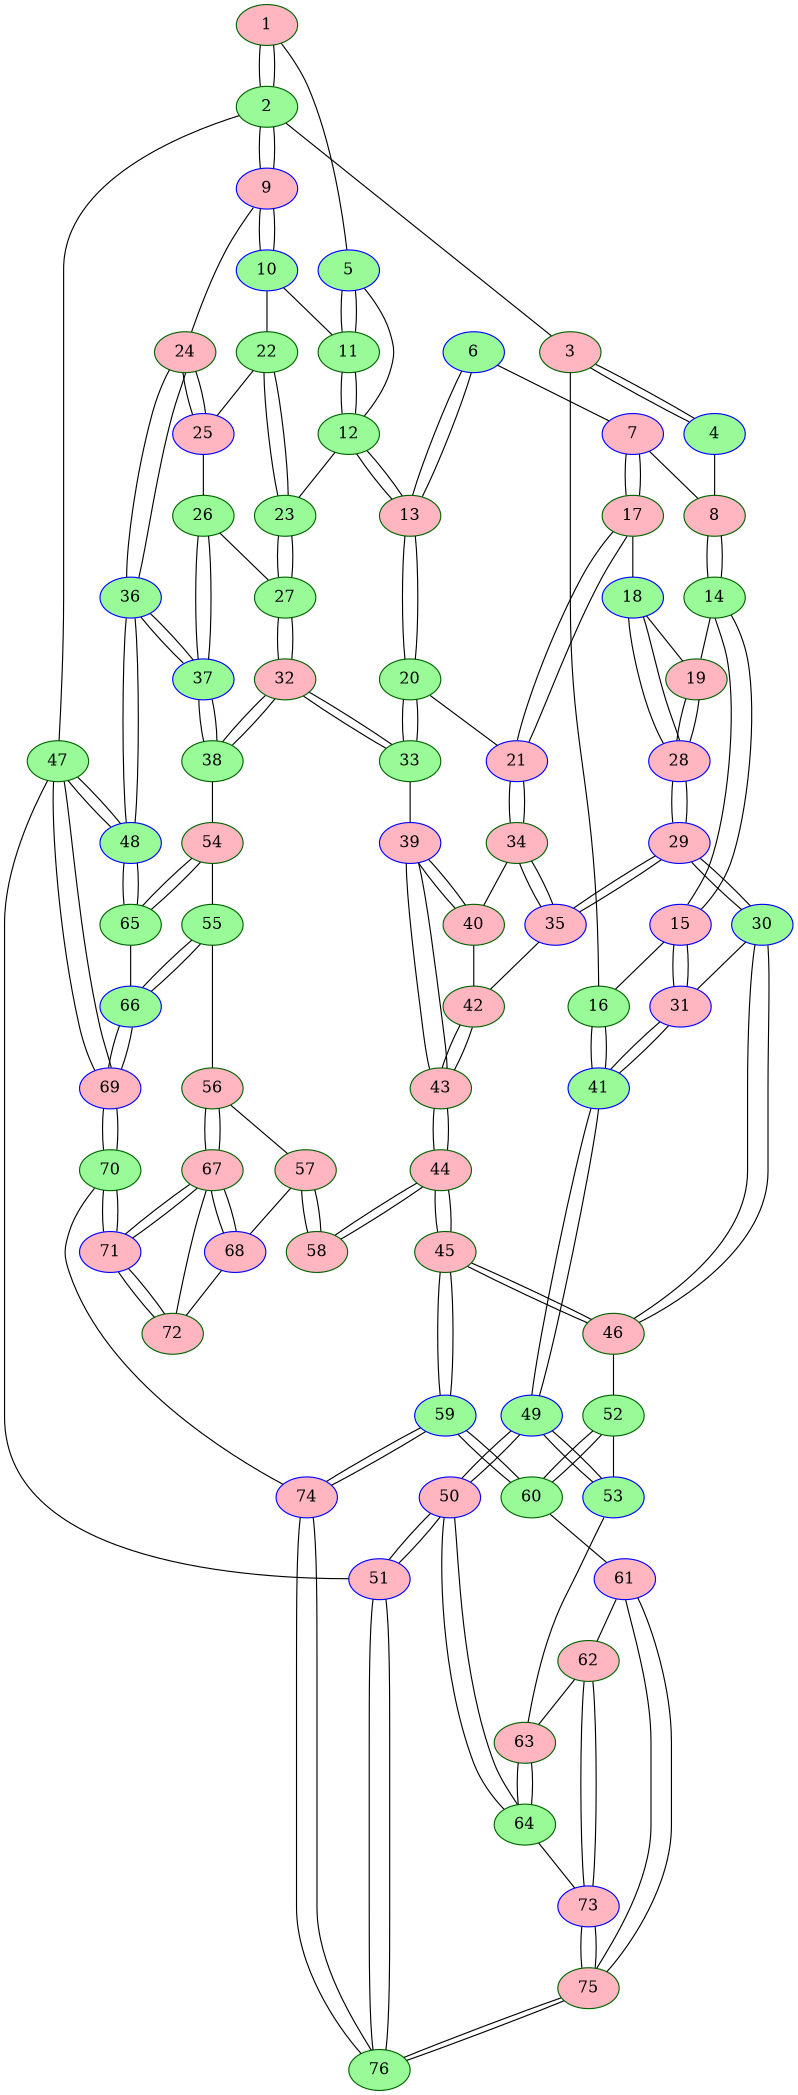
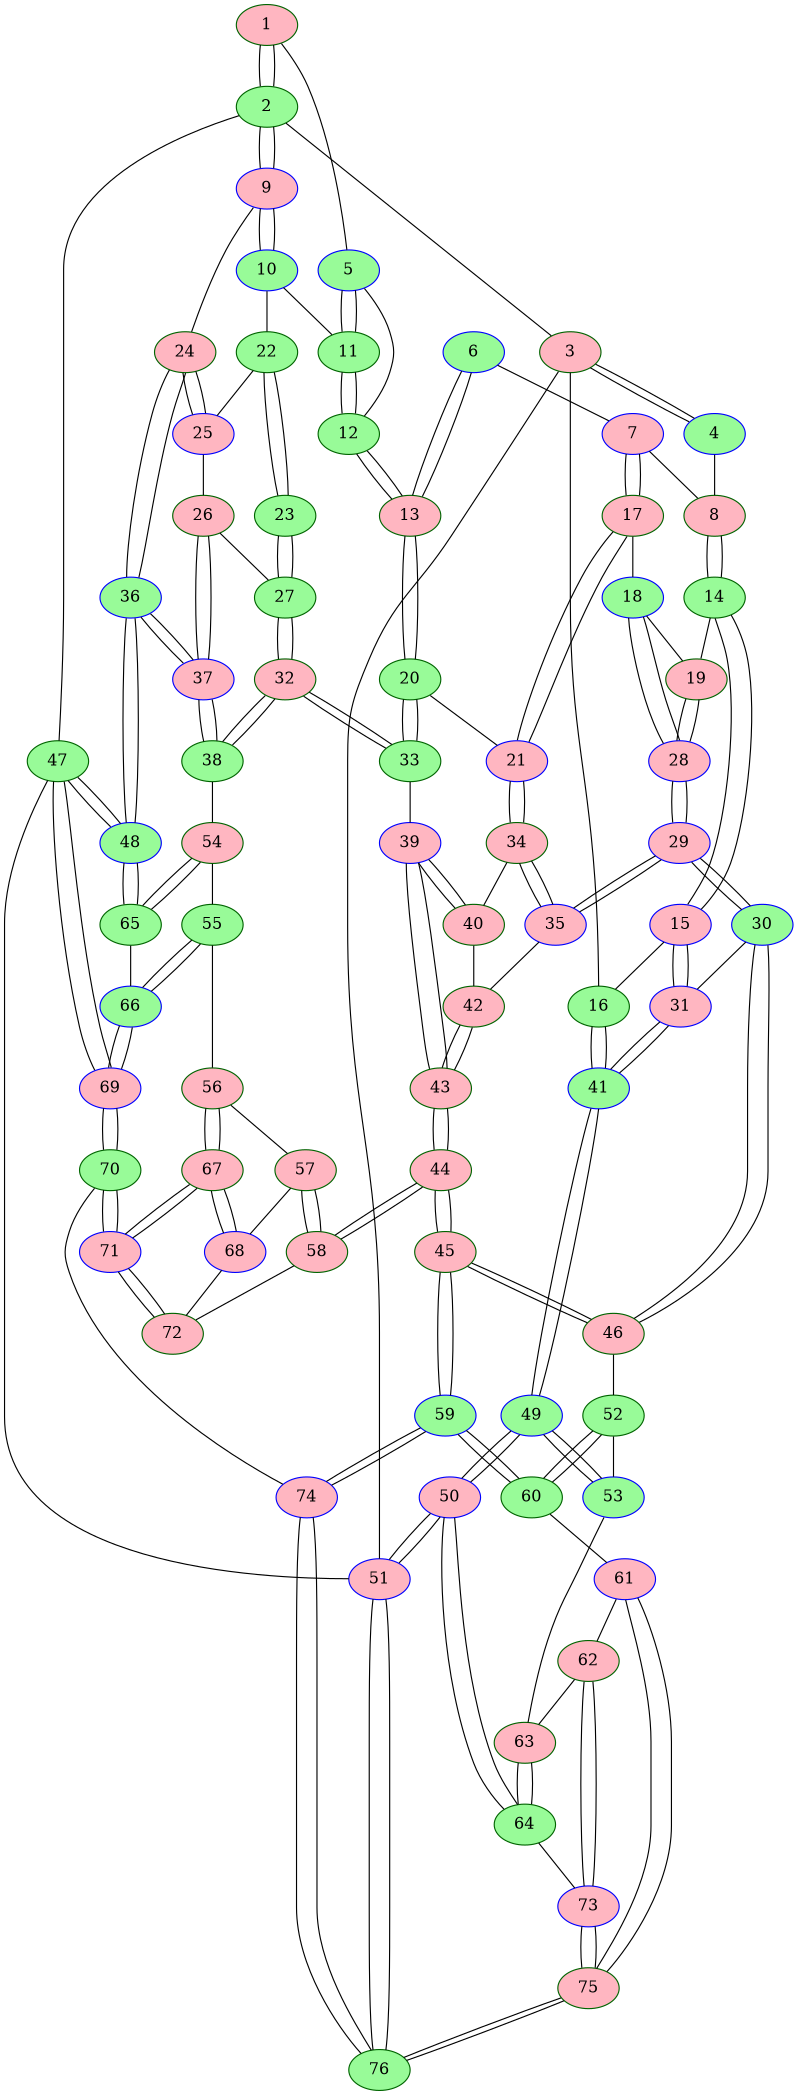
(317, 475) -> none
(203, 516) -> (203, 516)
(203, 679) -> (203, 679)
none -> (348, 936)
(189, 1251) -> (245, 1293)
